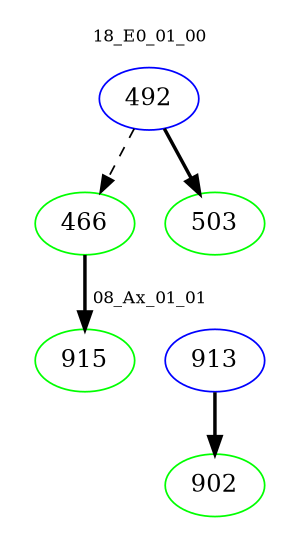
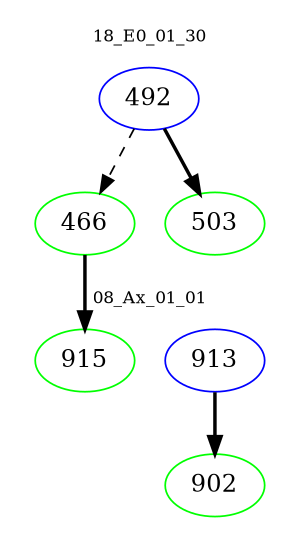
(150, 37) -> (150, 37)
